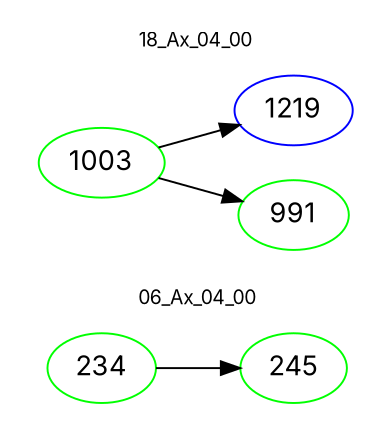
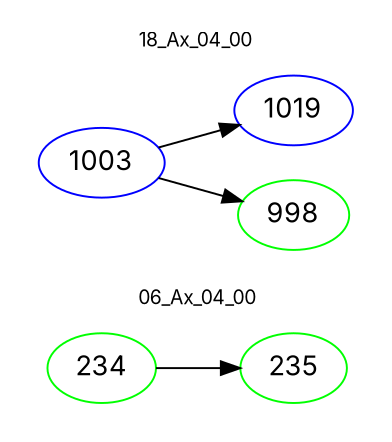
(294, 110) -> (294, 110)
(102, 163) -> (102, 163)
(294, 215) -> (294, 215)
(294, 368) -> (294, 368)
